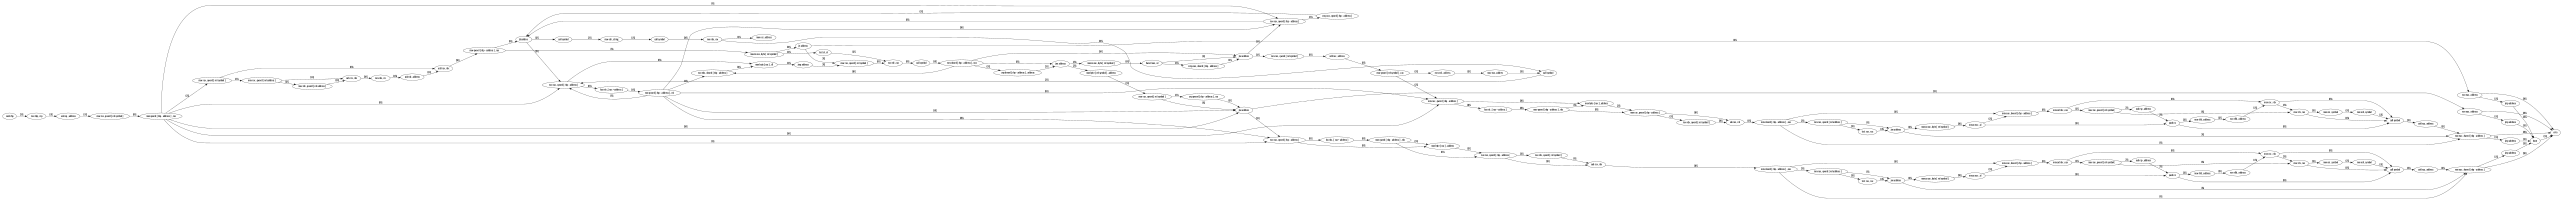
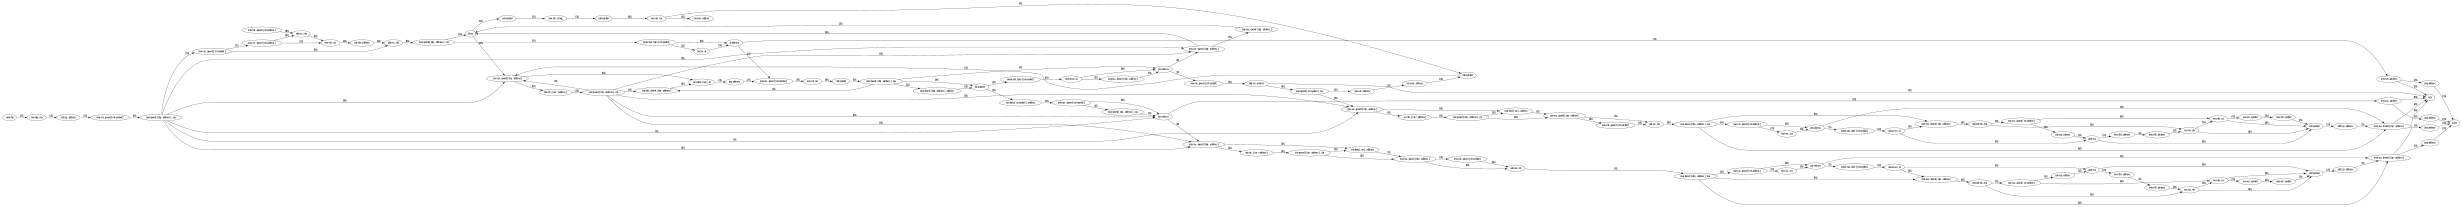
(524, 39) -> (471, 34)
(858, 56) -> (718, 48)
(286, 83) -> (300, 43)
(2545, 139) -> (1846, 92)
